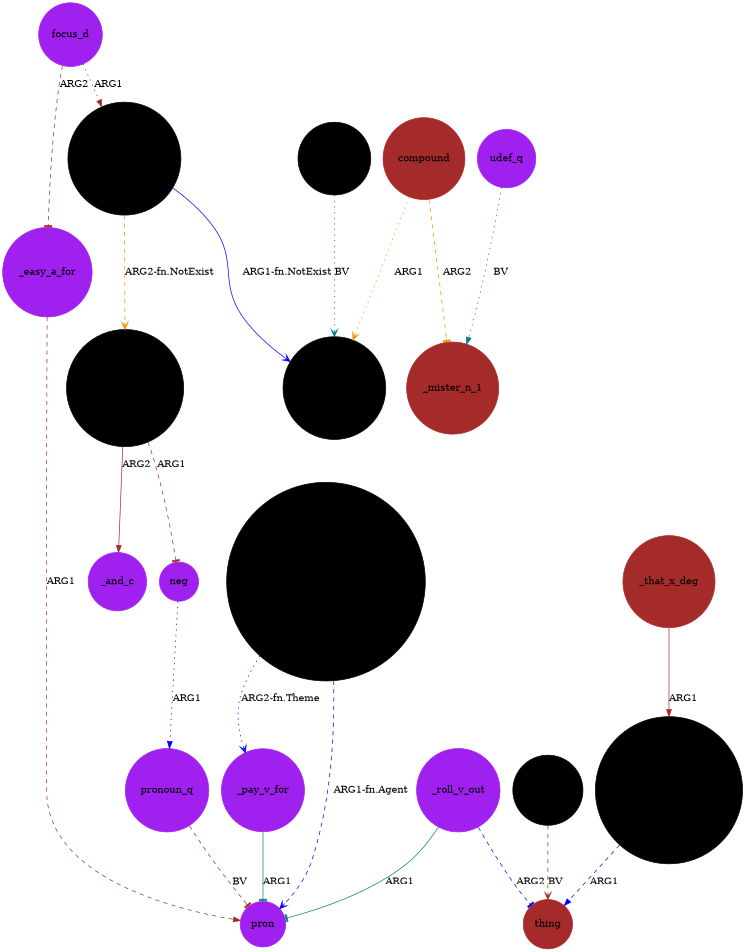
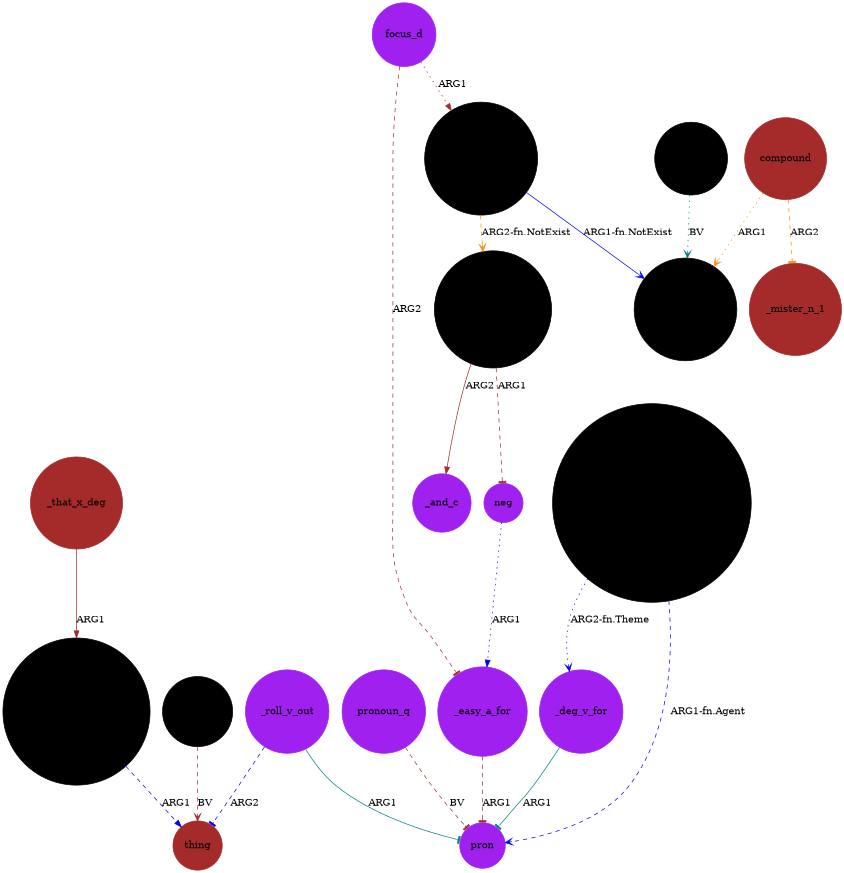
(507, 159) -> none
(174, 671) -> (495, 591)
(47, 676) -> (483, 788)
(263, 790) -> (581, 712)
